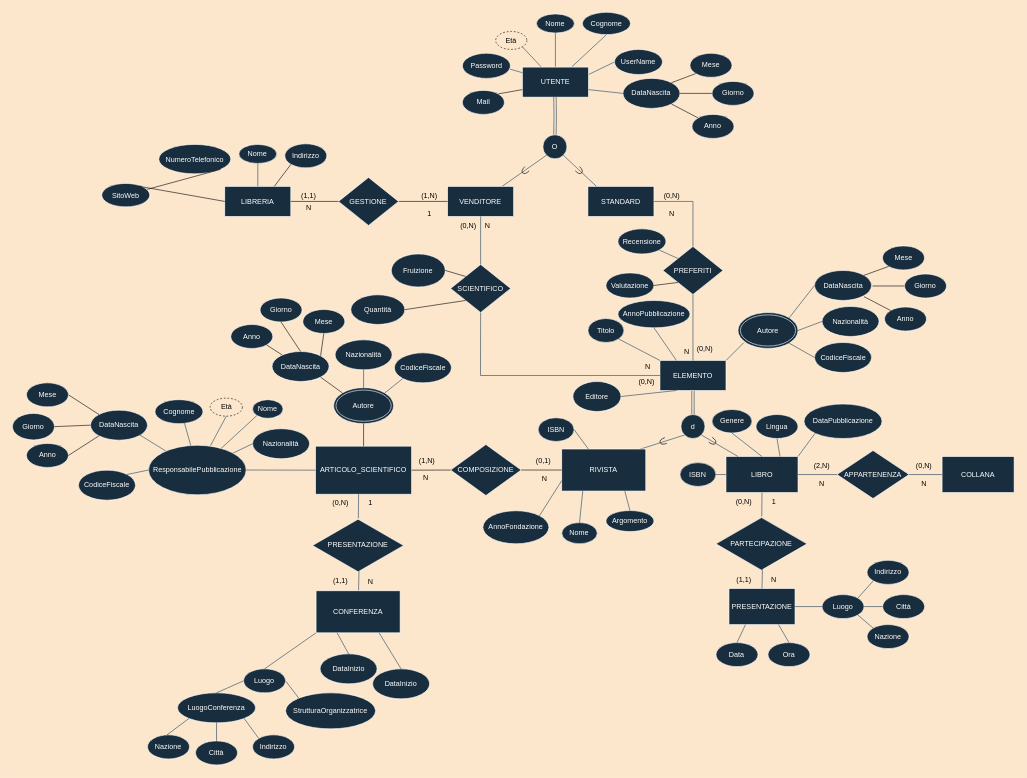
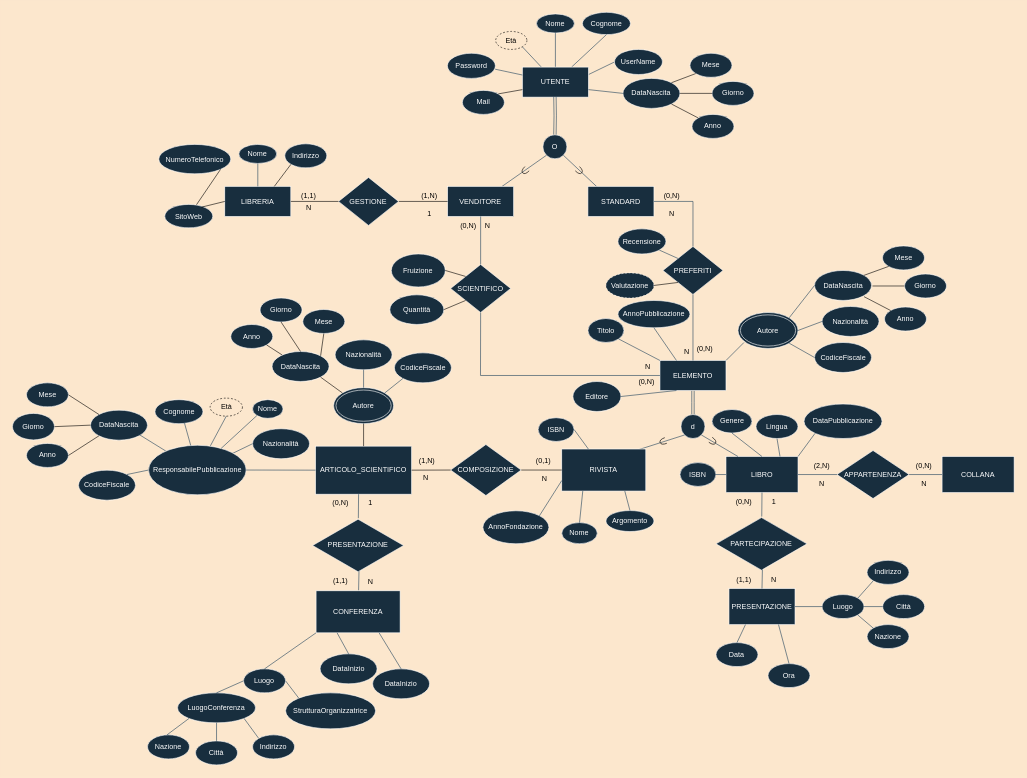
(486, 66) -> (471, 66)
(126, 195) -> (189, 216)
(630, 285) -> (630, 285)
(378, 309) -> (417, 309)
(789, 654) -> (789, 675)
